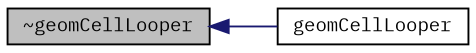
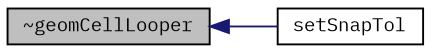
(373, 26) -> (350, 26)
